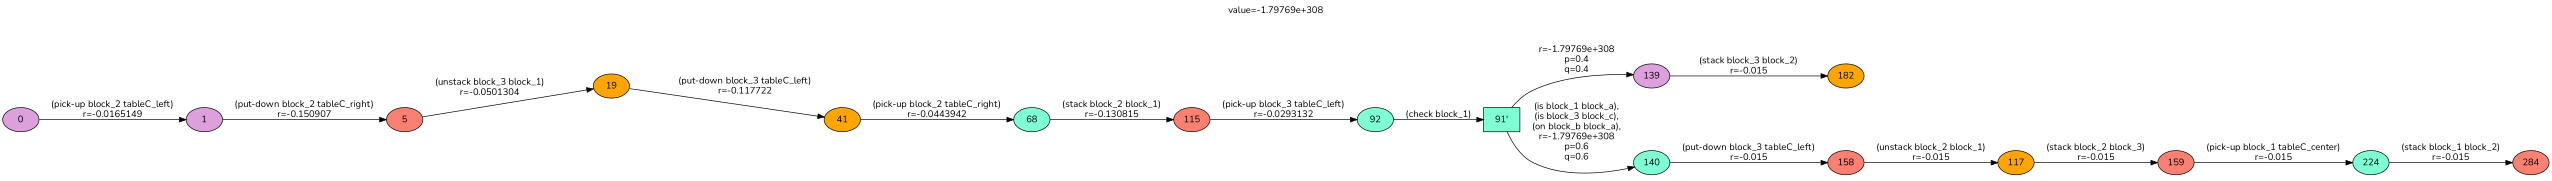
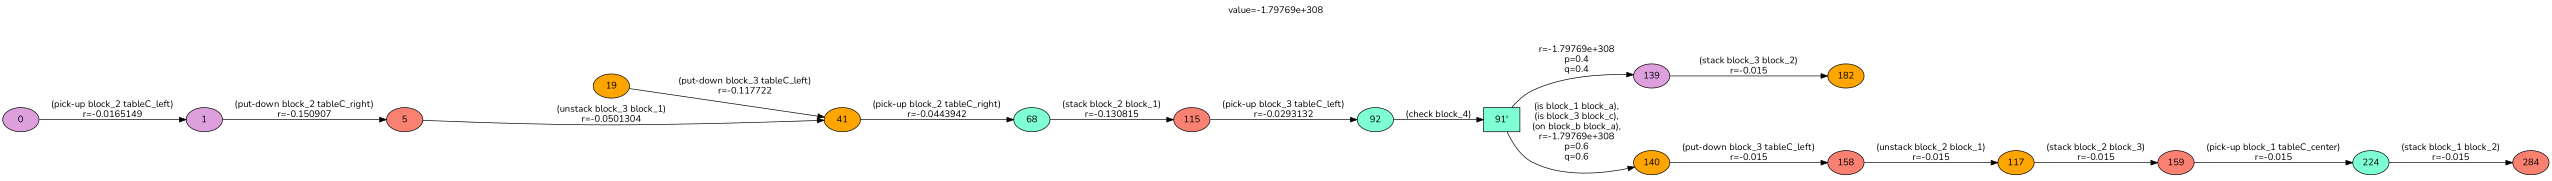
(505, 103) -> (620, 125)
(1439, 115) -> (1439, 115)
(1652, 163) -> (1652, 163)
